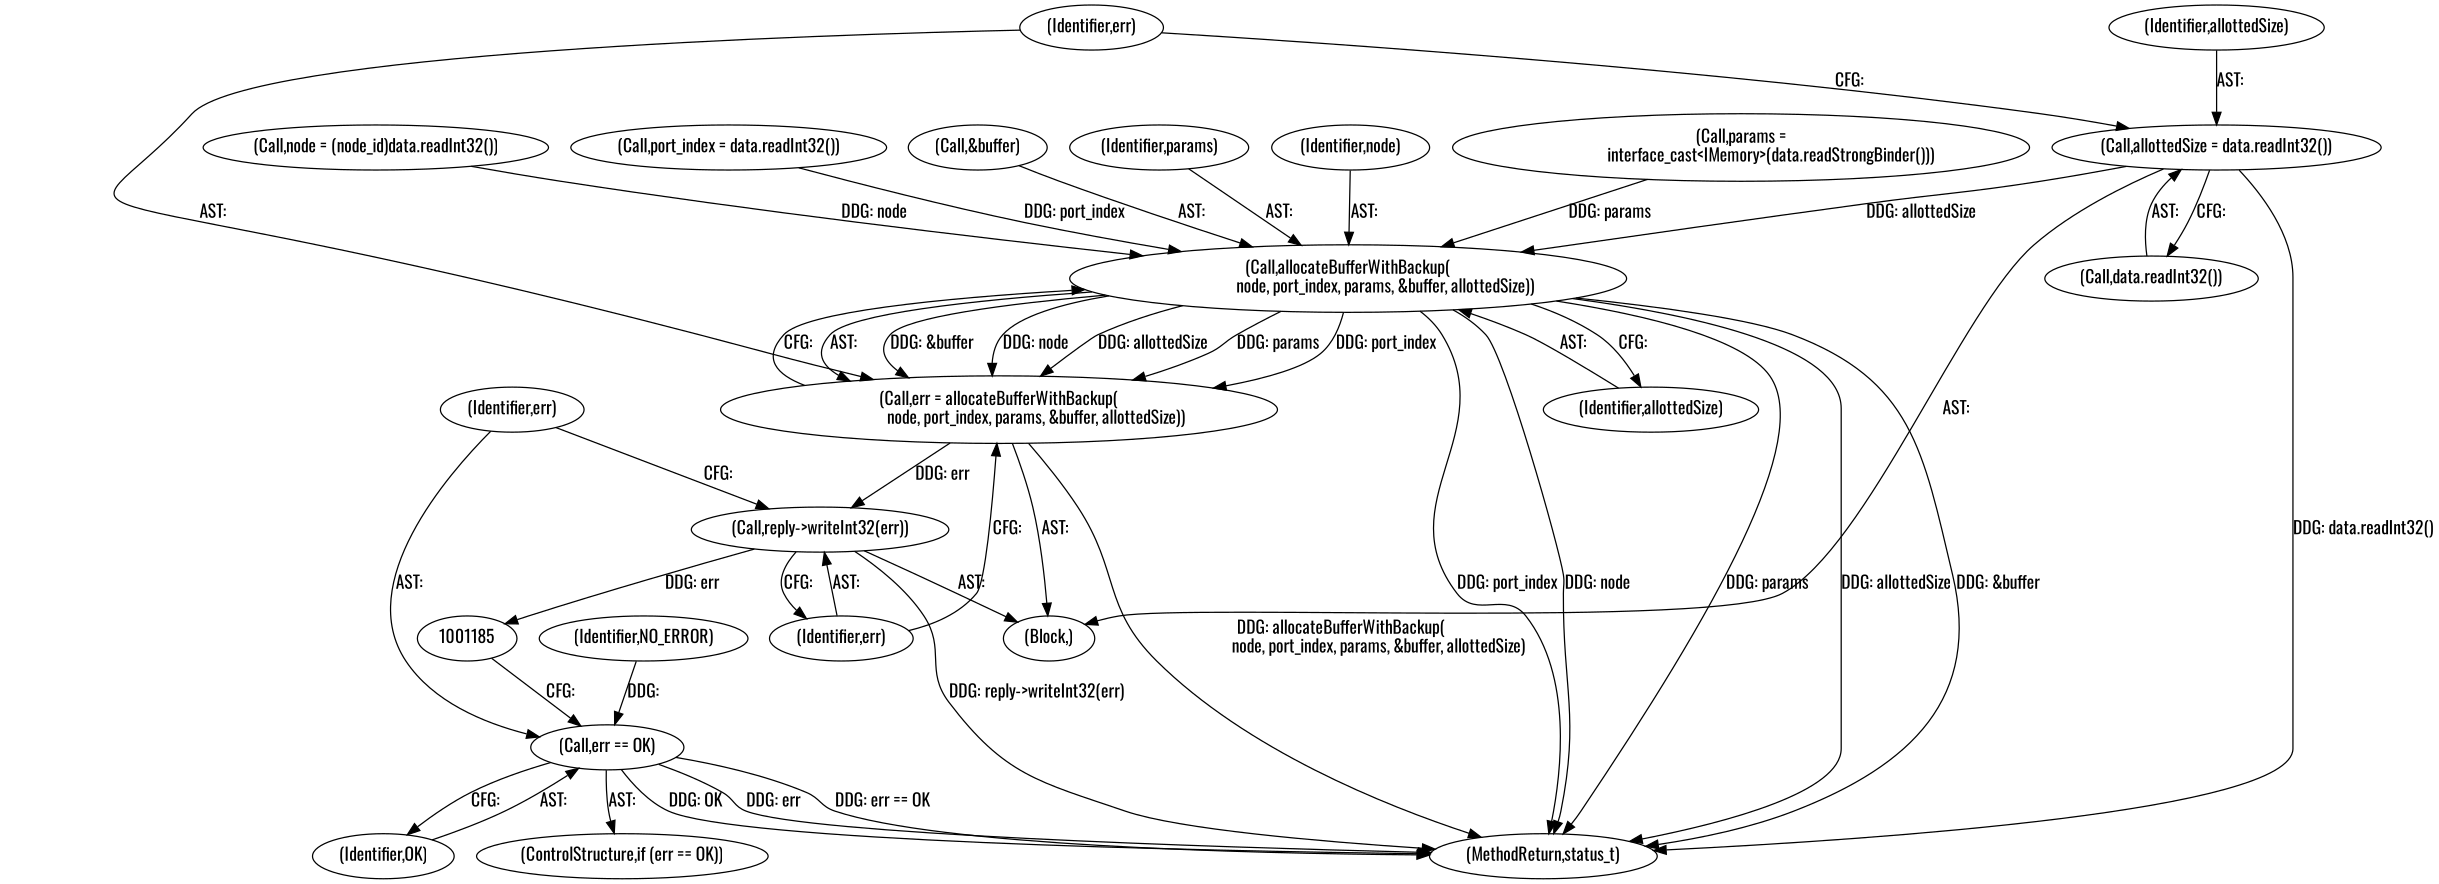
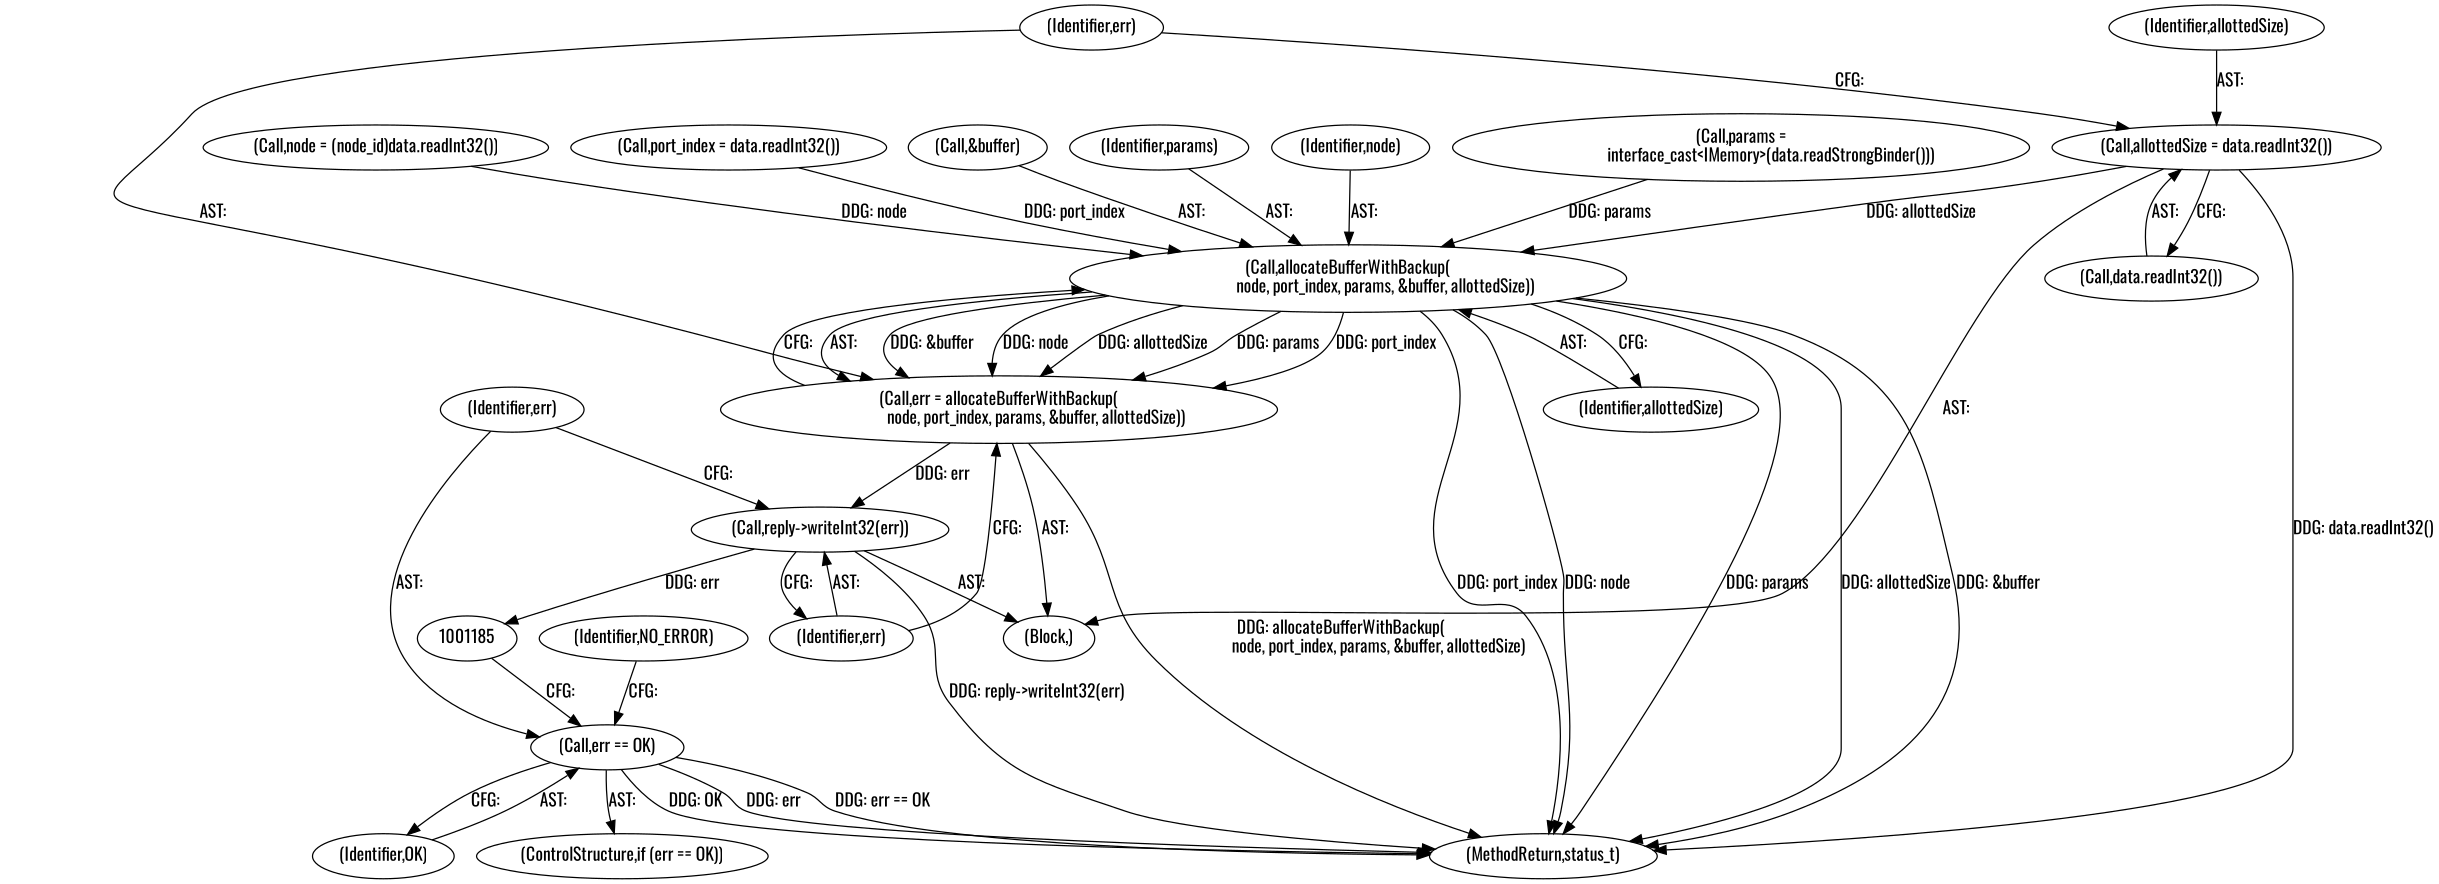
(646, 693) -> (646, 693)
